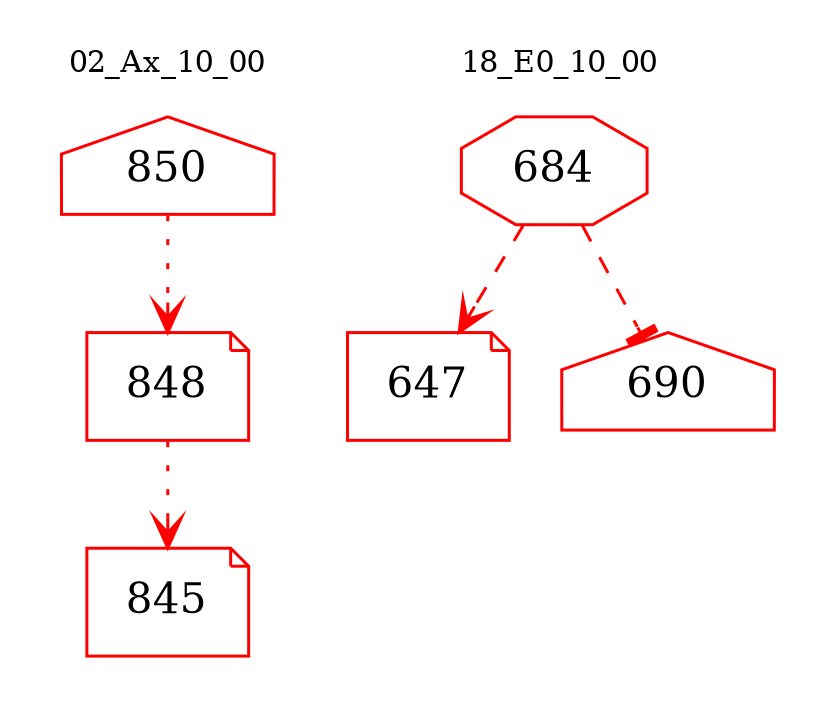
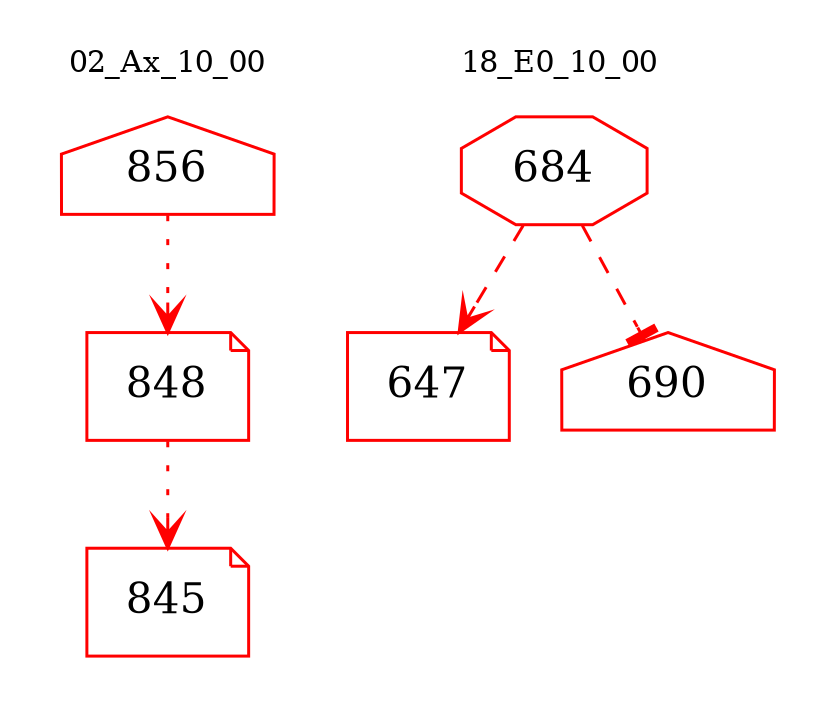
(168, 171) -> (168, 171)
